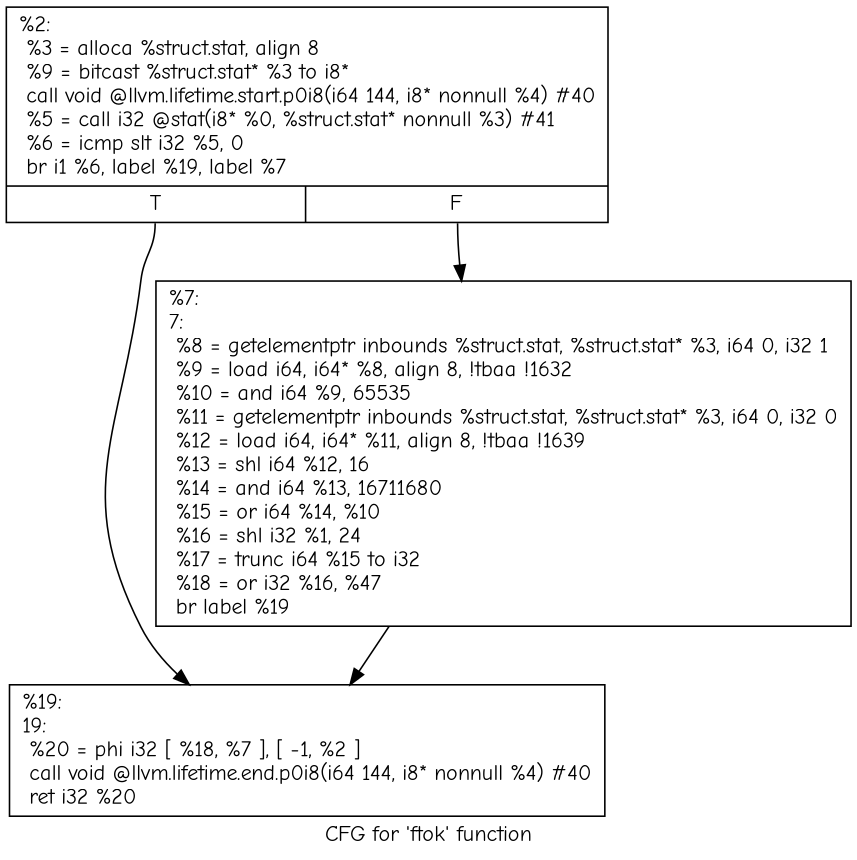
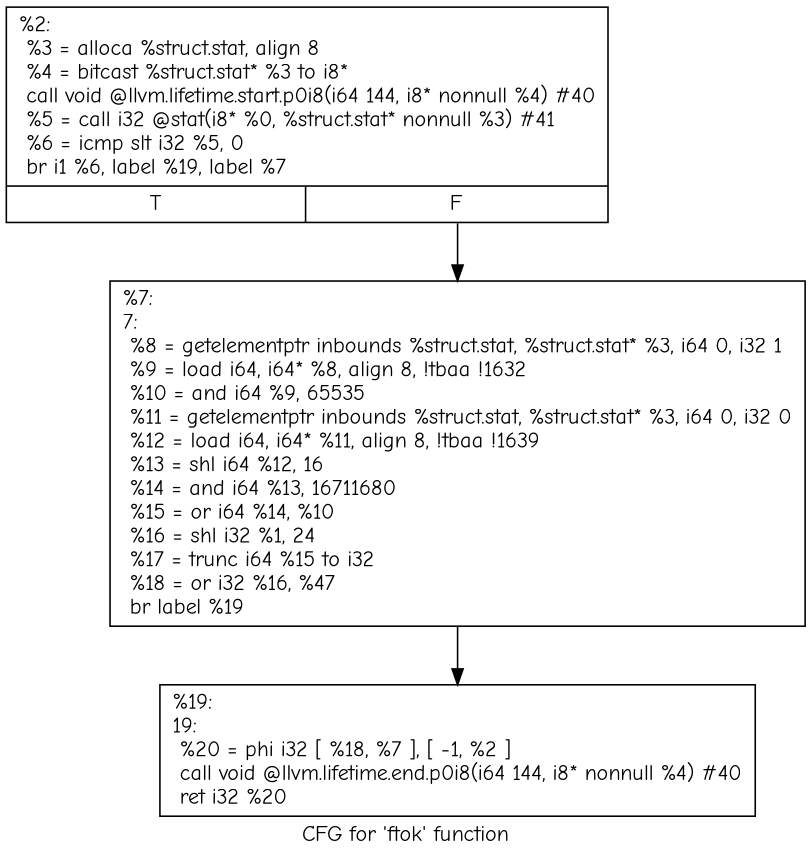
(184, 72) -> (184, 72)
(108, 455) -> none
